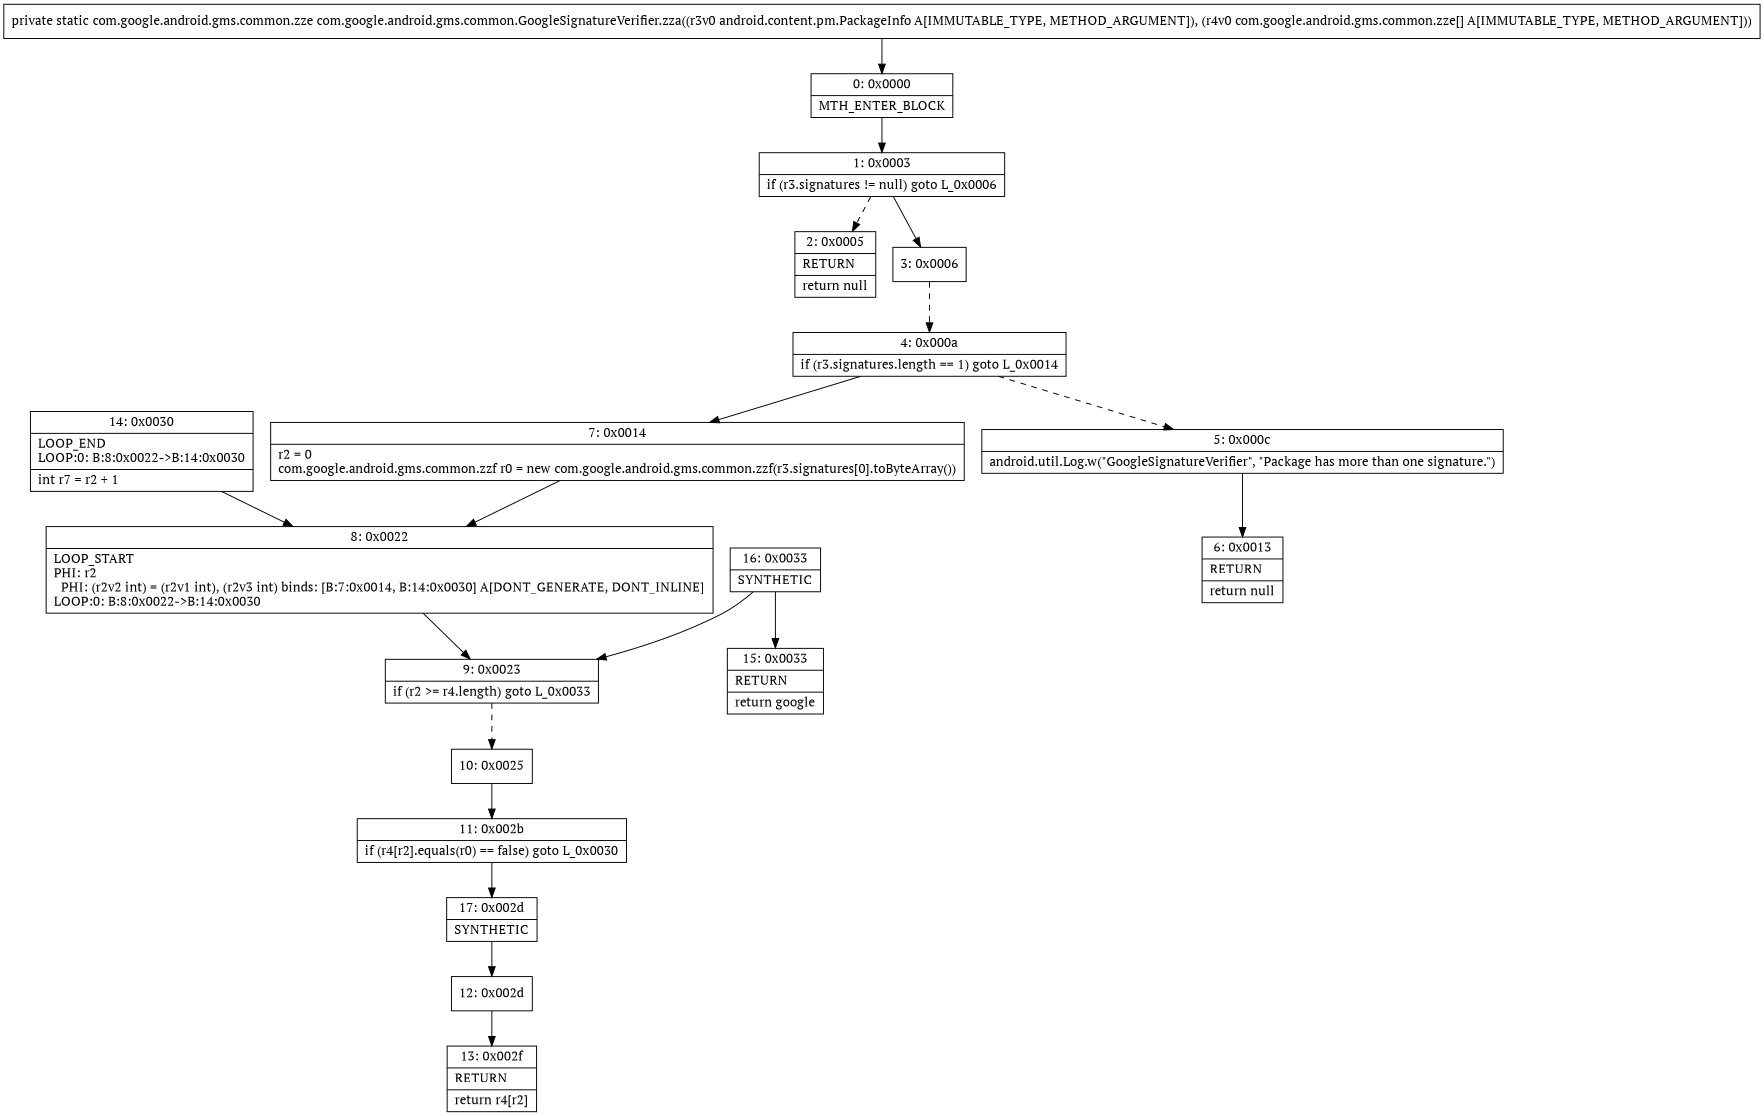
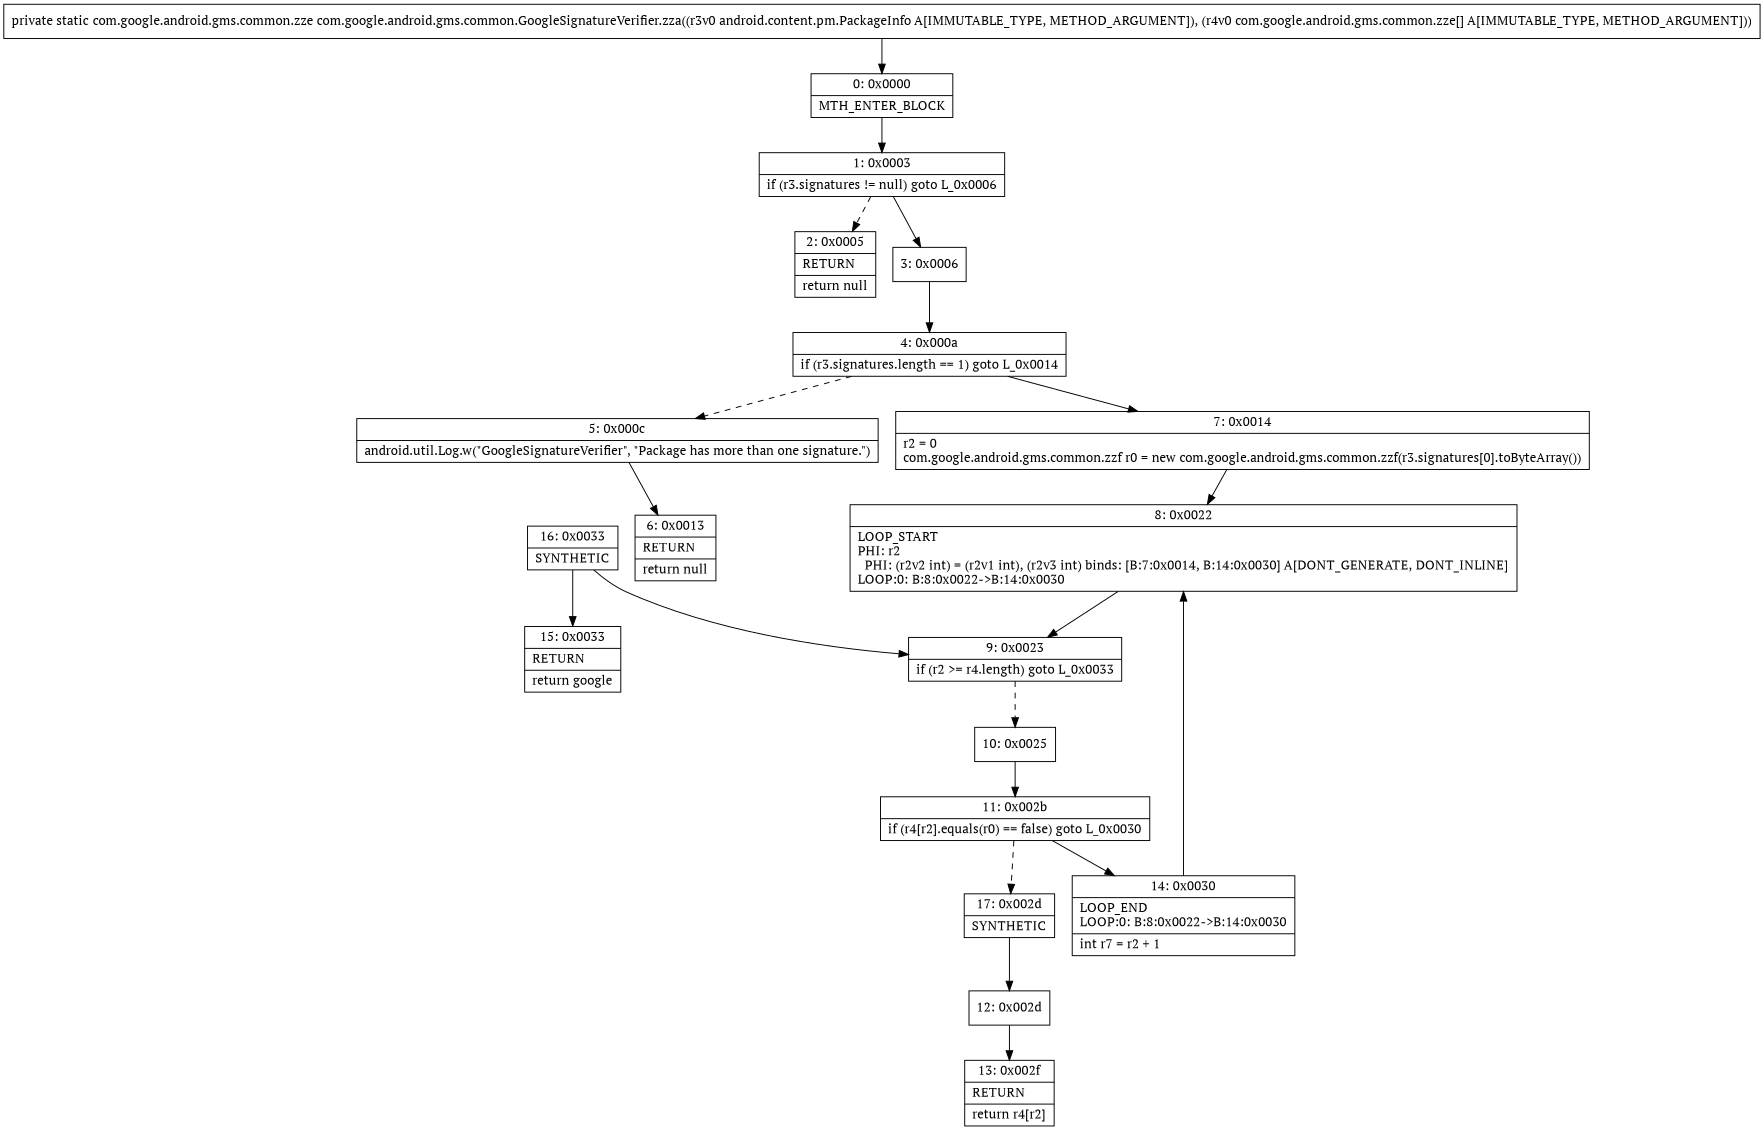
(930, 302) -> (930, 302)
none -> (1079, 856)
(492, 875) -> (1013, 862)
